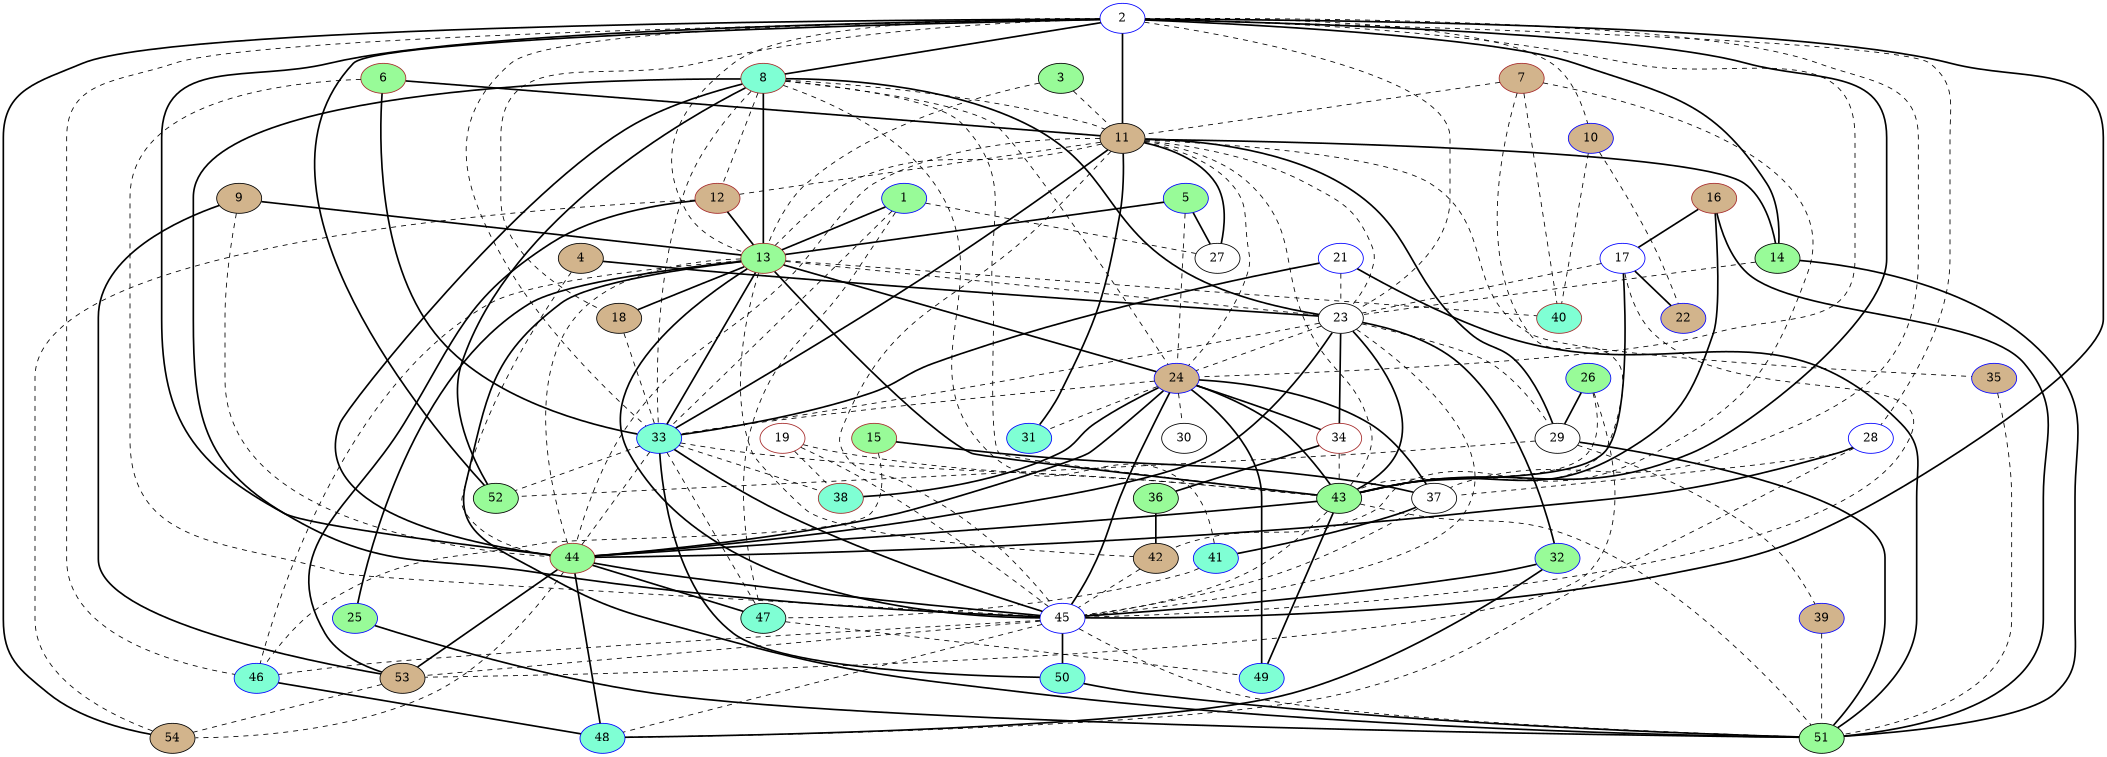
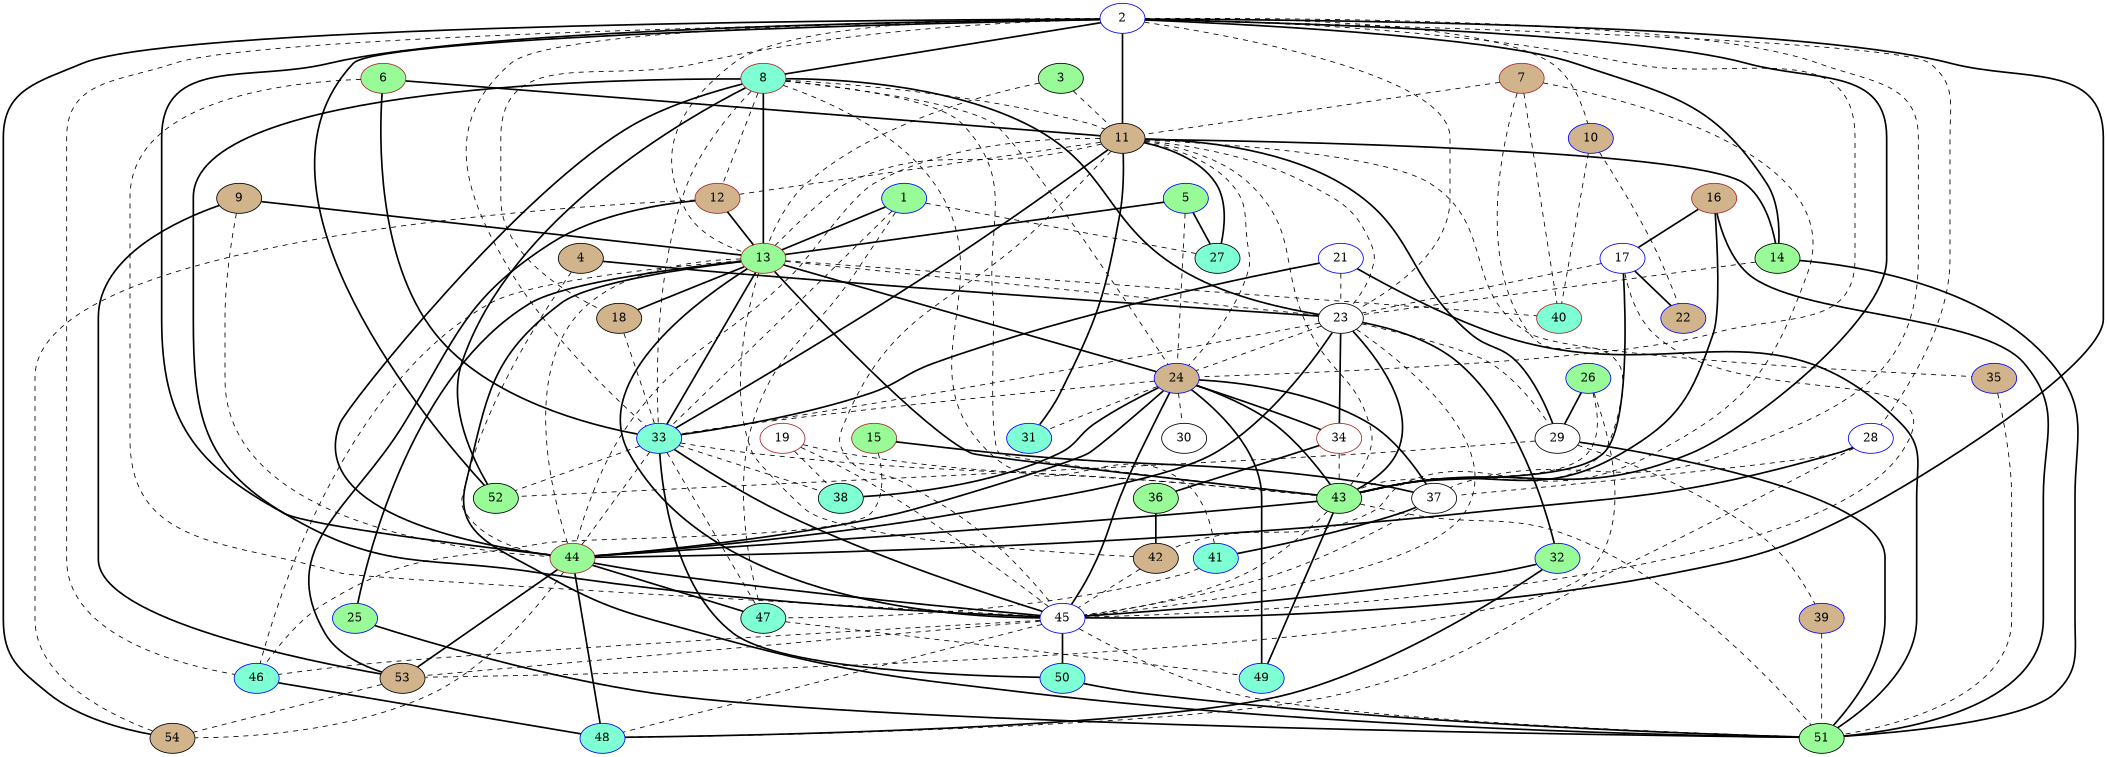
(1218, 258) -> (1218, 258)
(841, 498) -> (841, 498)
